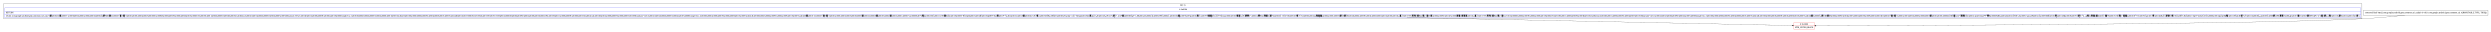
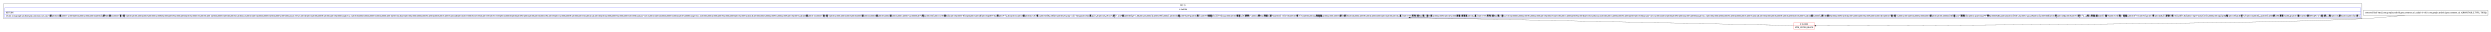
(1600, 22) -> (1602, 22)
